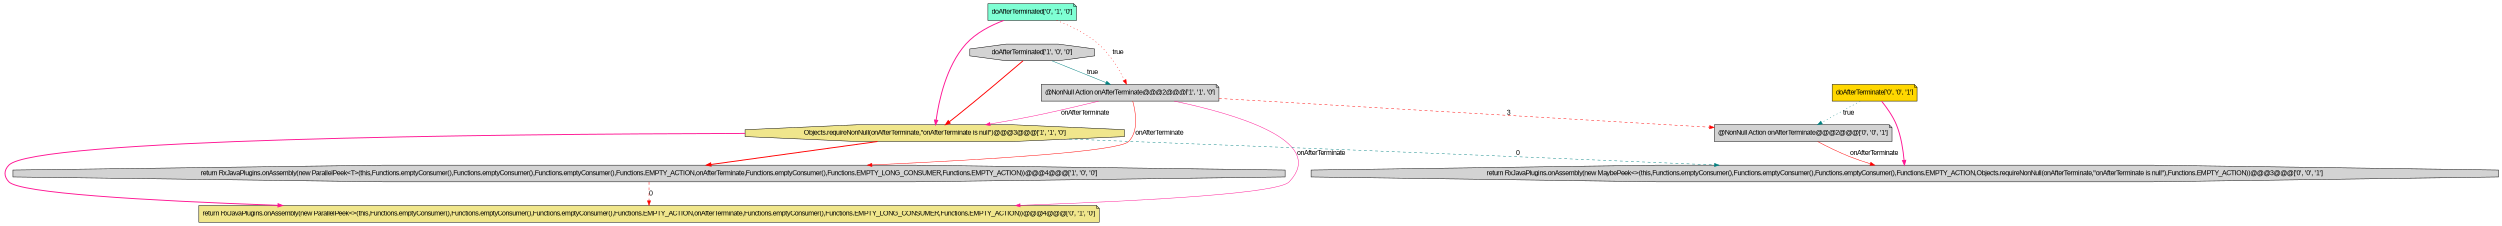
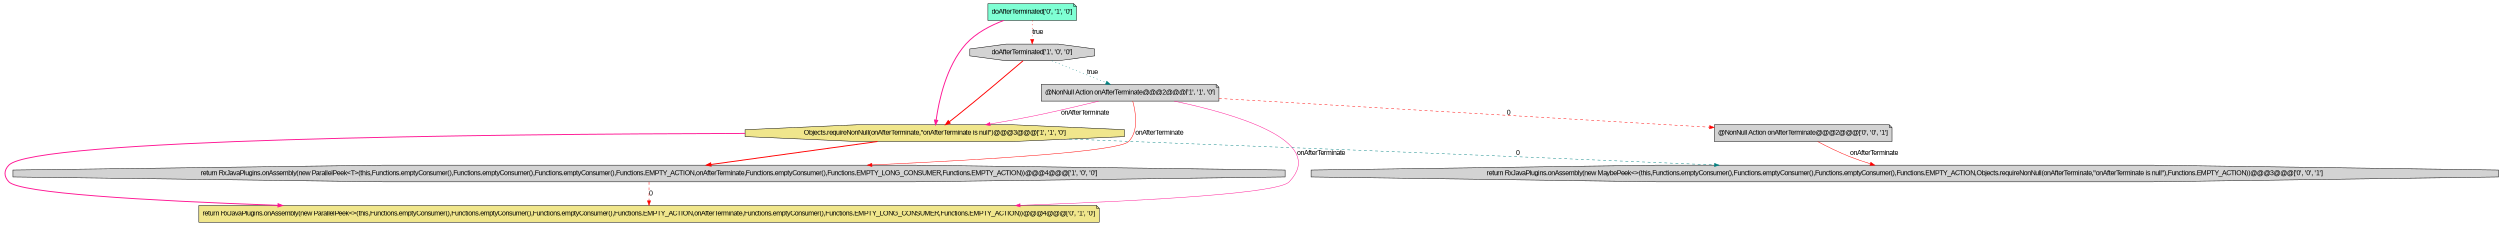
(1097, 43) -> (1032, 30)
(1079, 72) -> (1079, 72)
(1875, 93) -> none
(1509, 113) -> (1509, 113)
